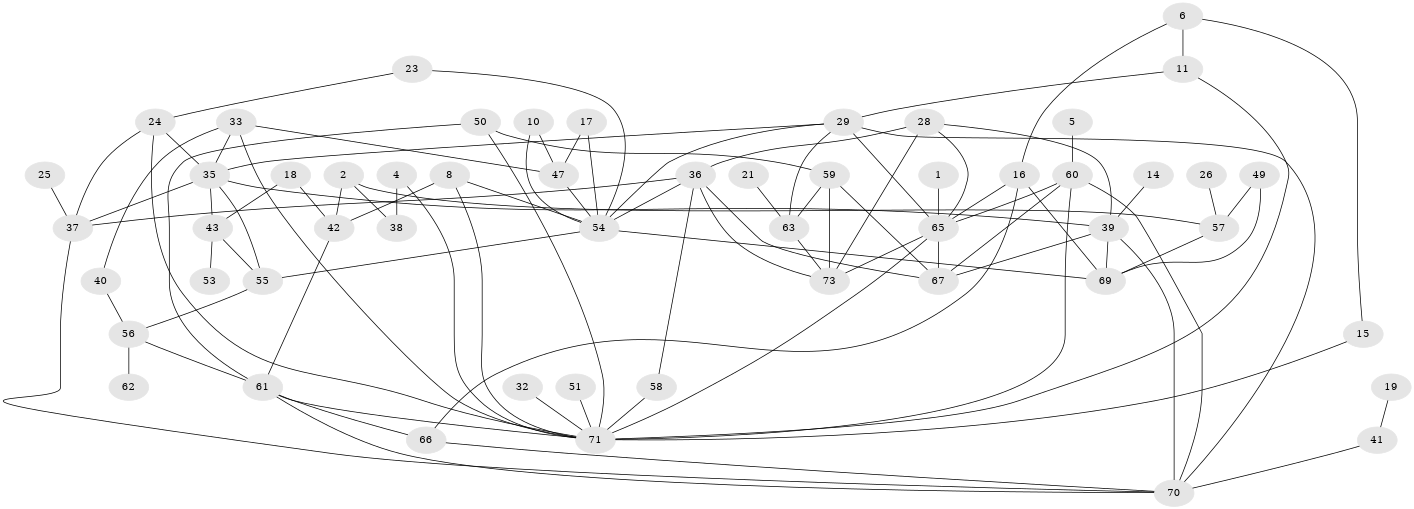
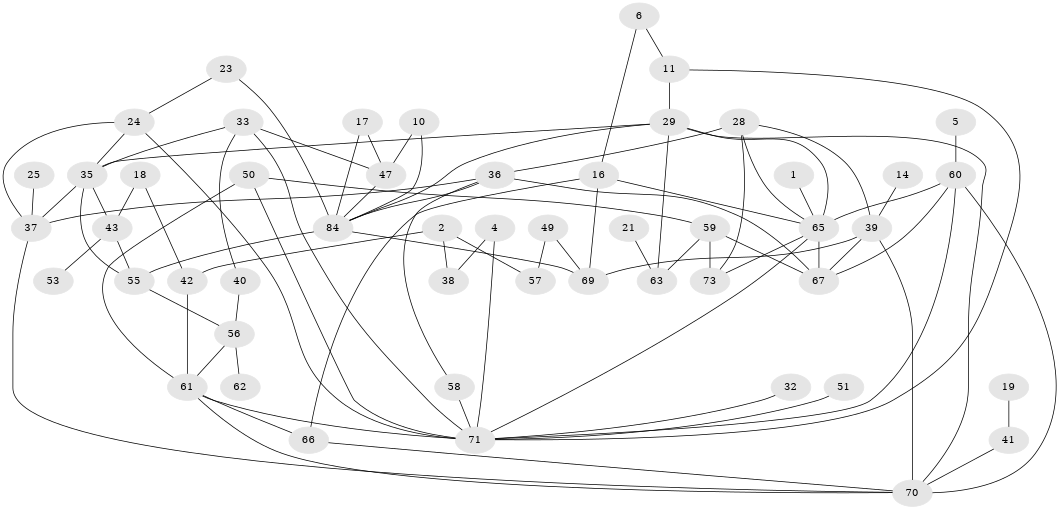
(450, 175) -> none
(1206, 175) -> none
(442, 206) -> none
(599, 228) -> (333, 228)
(746, 250) -> none
(1164, 254) -> none
(809, 255) -> none
(1363, 334) -> none
